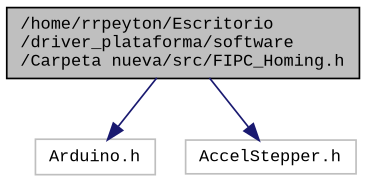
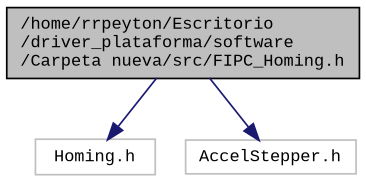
(95, 157) -> (95, 157)
